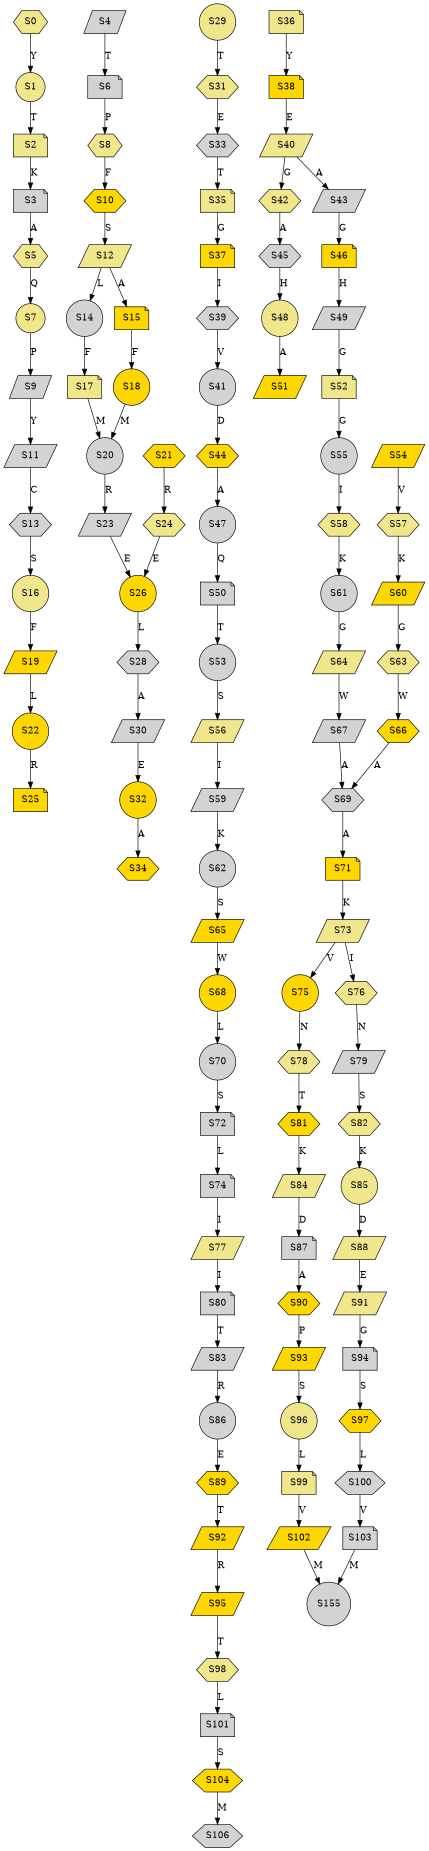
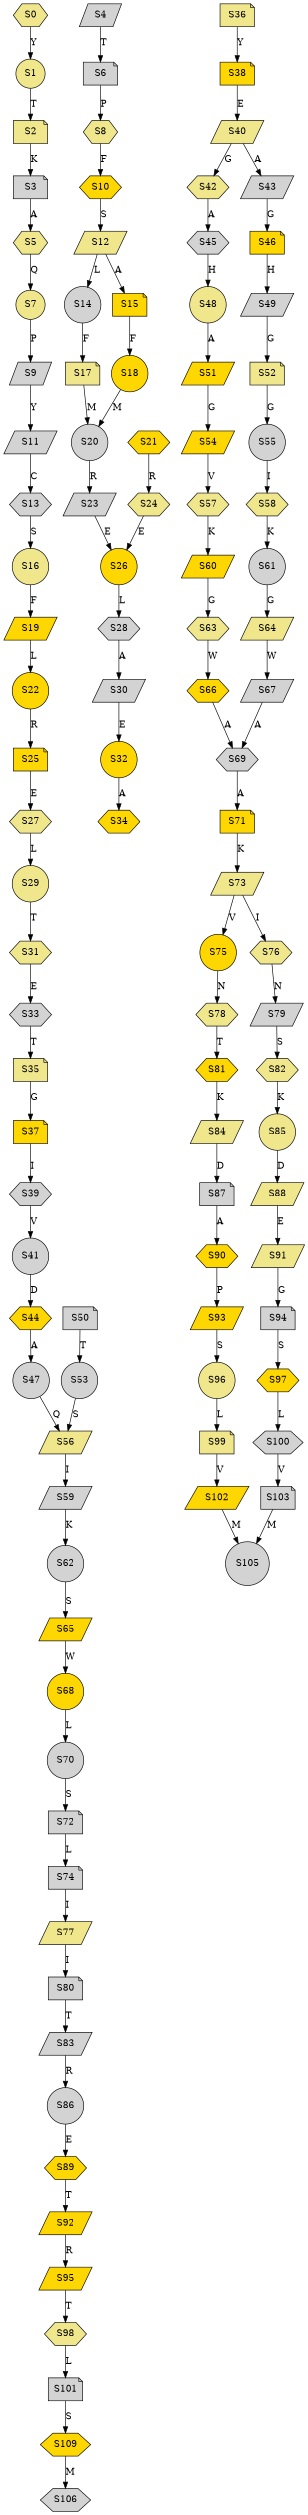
none -> (208, 405)
(218, 559) -> (48, 1411)
none -> (30, 822)
(329, 1604) -> (247, 1564)
(218, 1781) -> (65, 2445)
